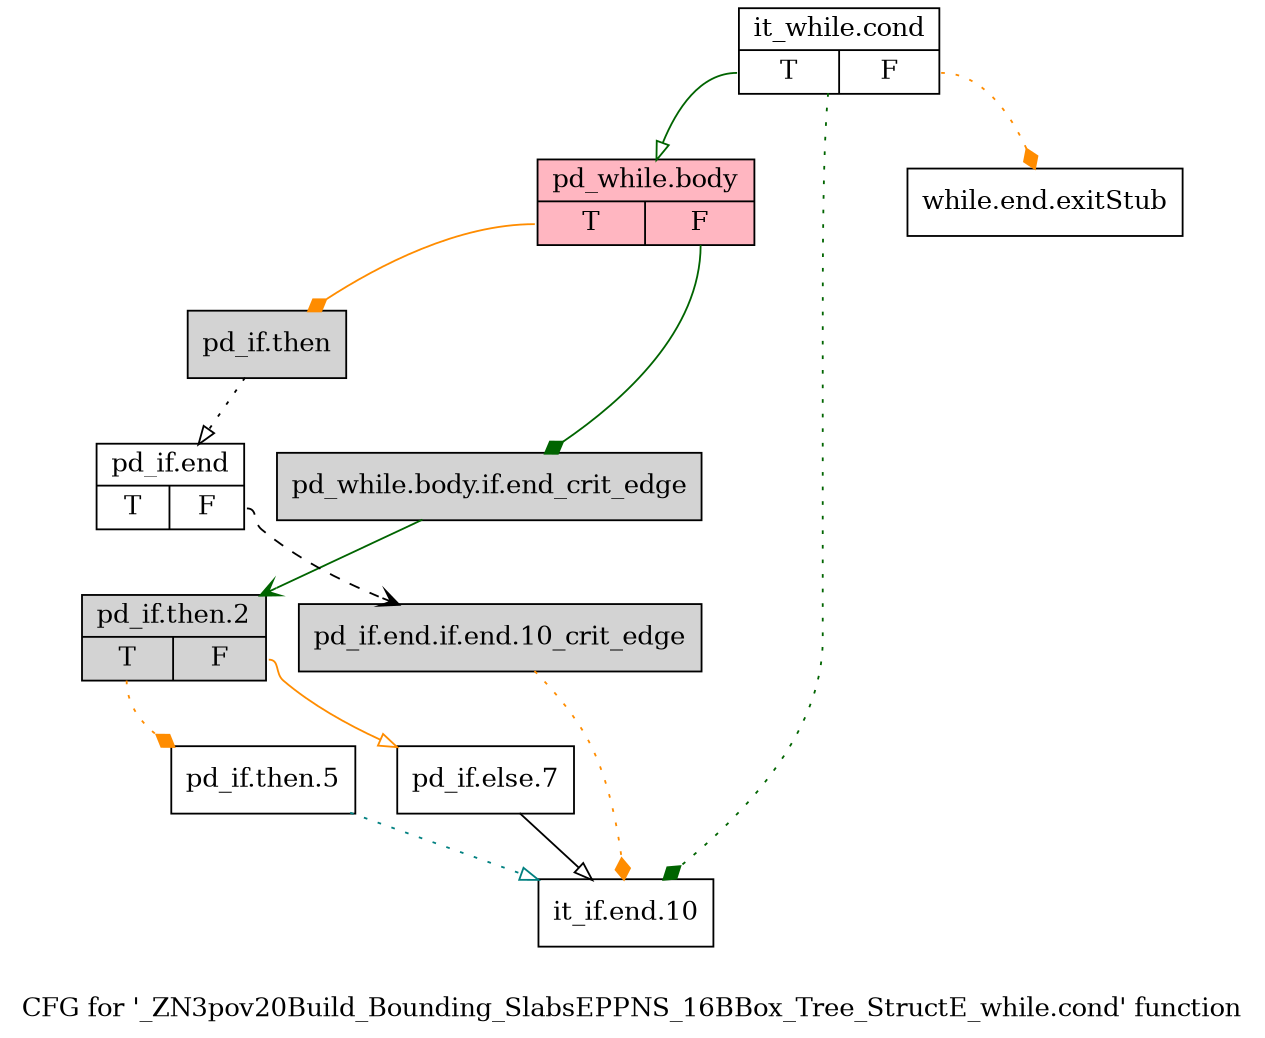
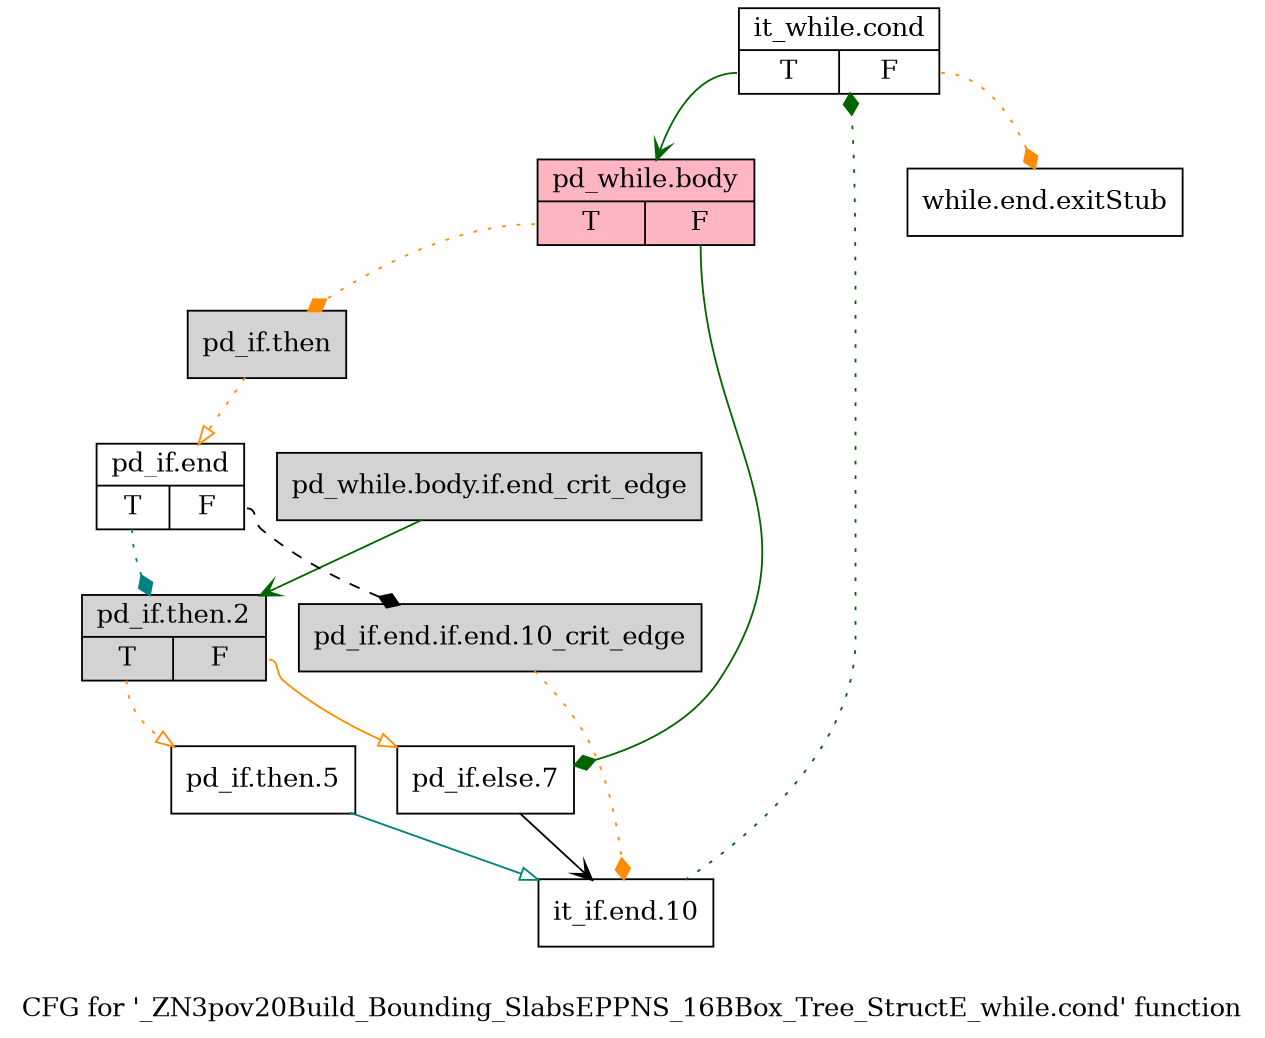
(690, 96) -> (690, 96)
(426, 247) -> (426, 247)
(655, 359) -> (761, 538)
(227, 404) -> (227, 404)
(823, 504) -> (856, 530)
none -> (135, 553)
(306, 560) -> (306, 560)
(135, 711) -> (135, 711)
(549, 840) -> (549, 840)
(436, 843) -> (436, 843)
